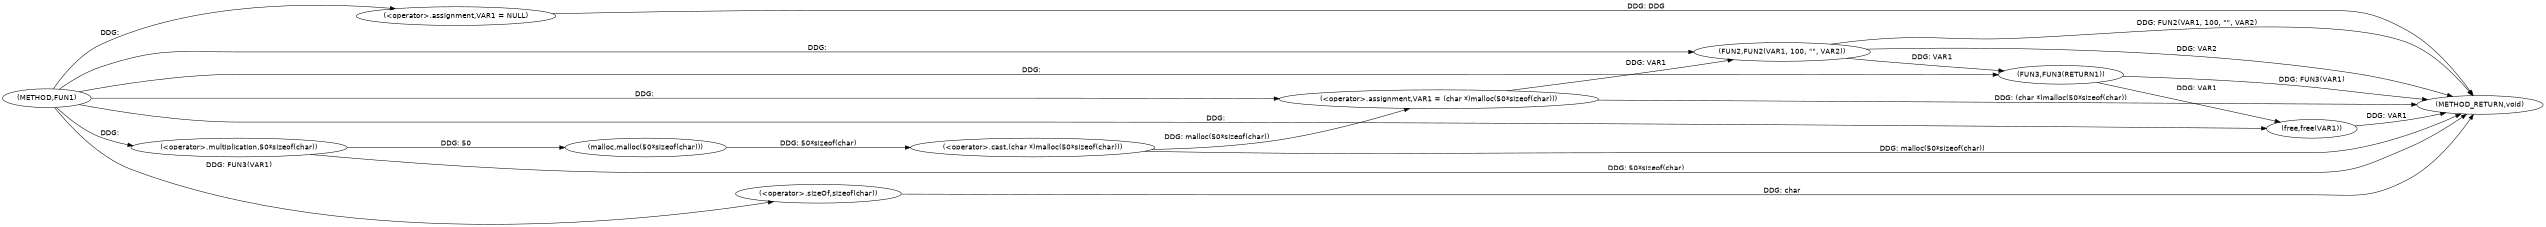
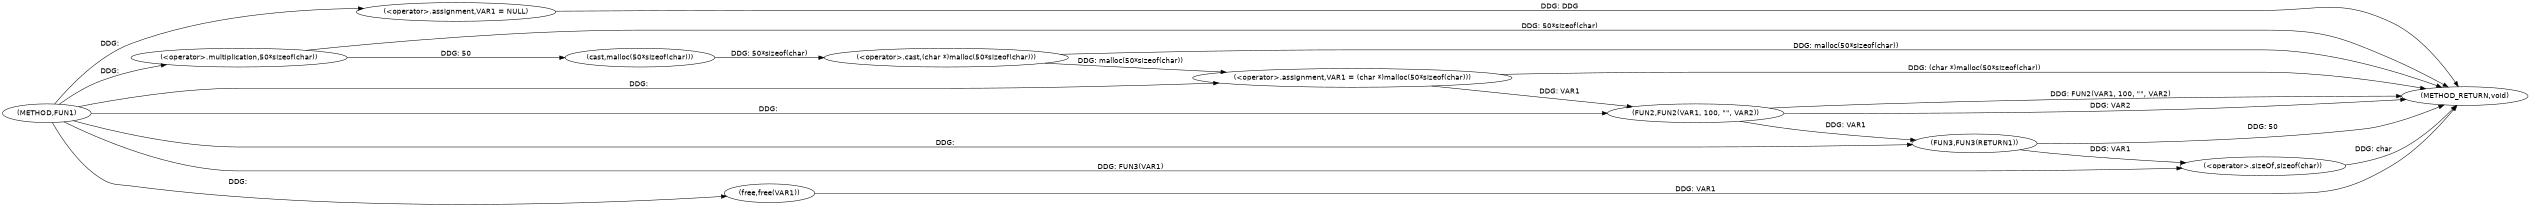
(2312, 80) -> (2263, 127)
(2177, 100) -> (2100, 157)
(646, 148) -> (640, 58)
